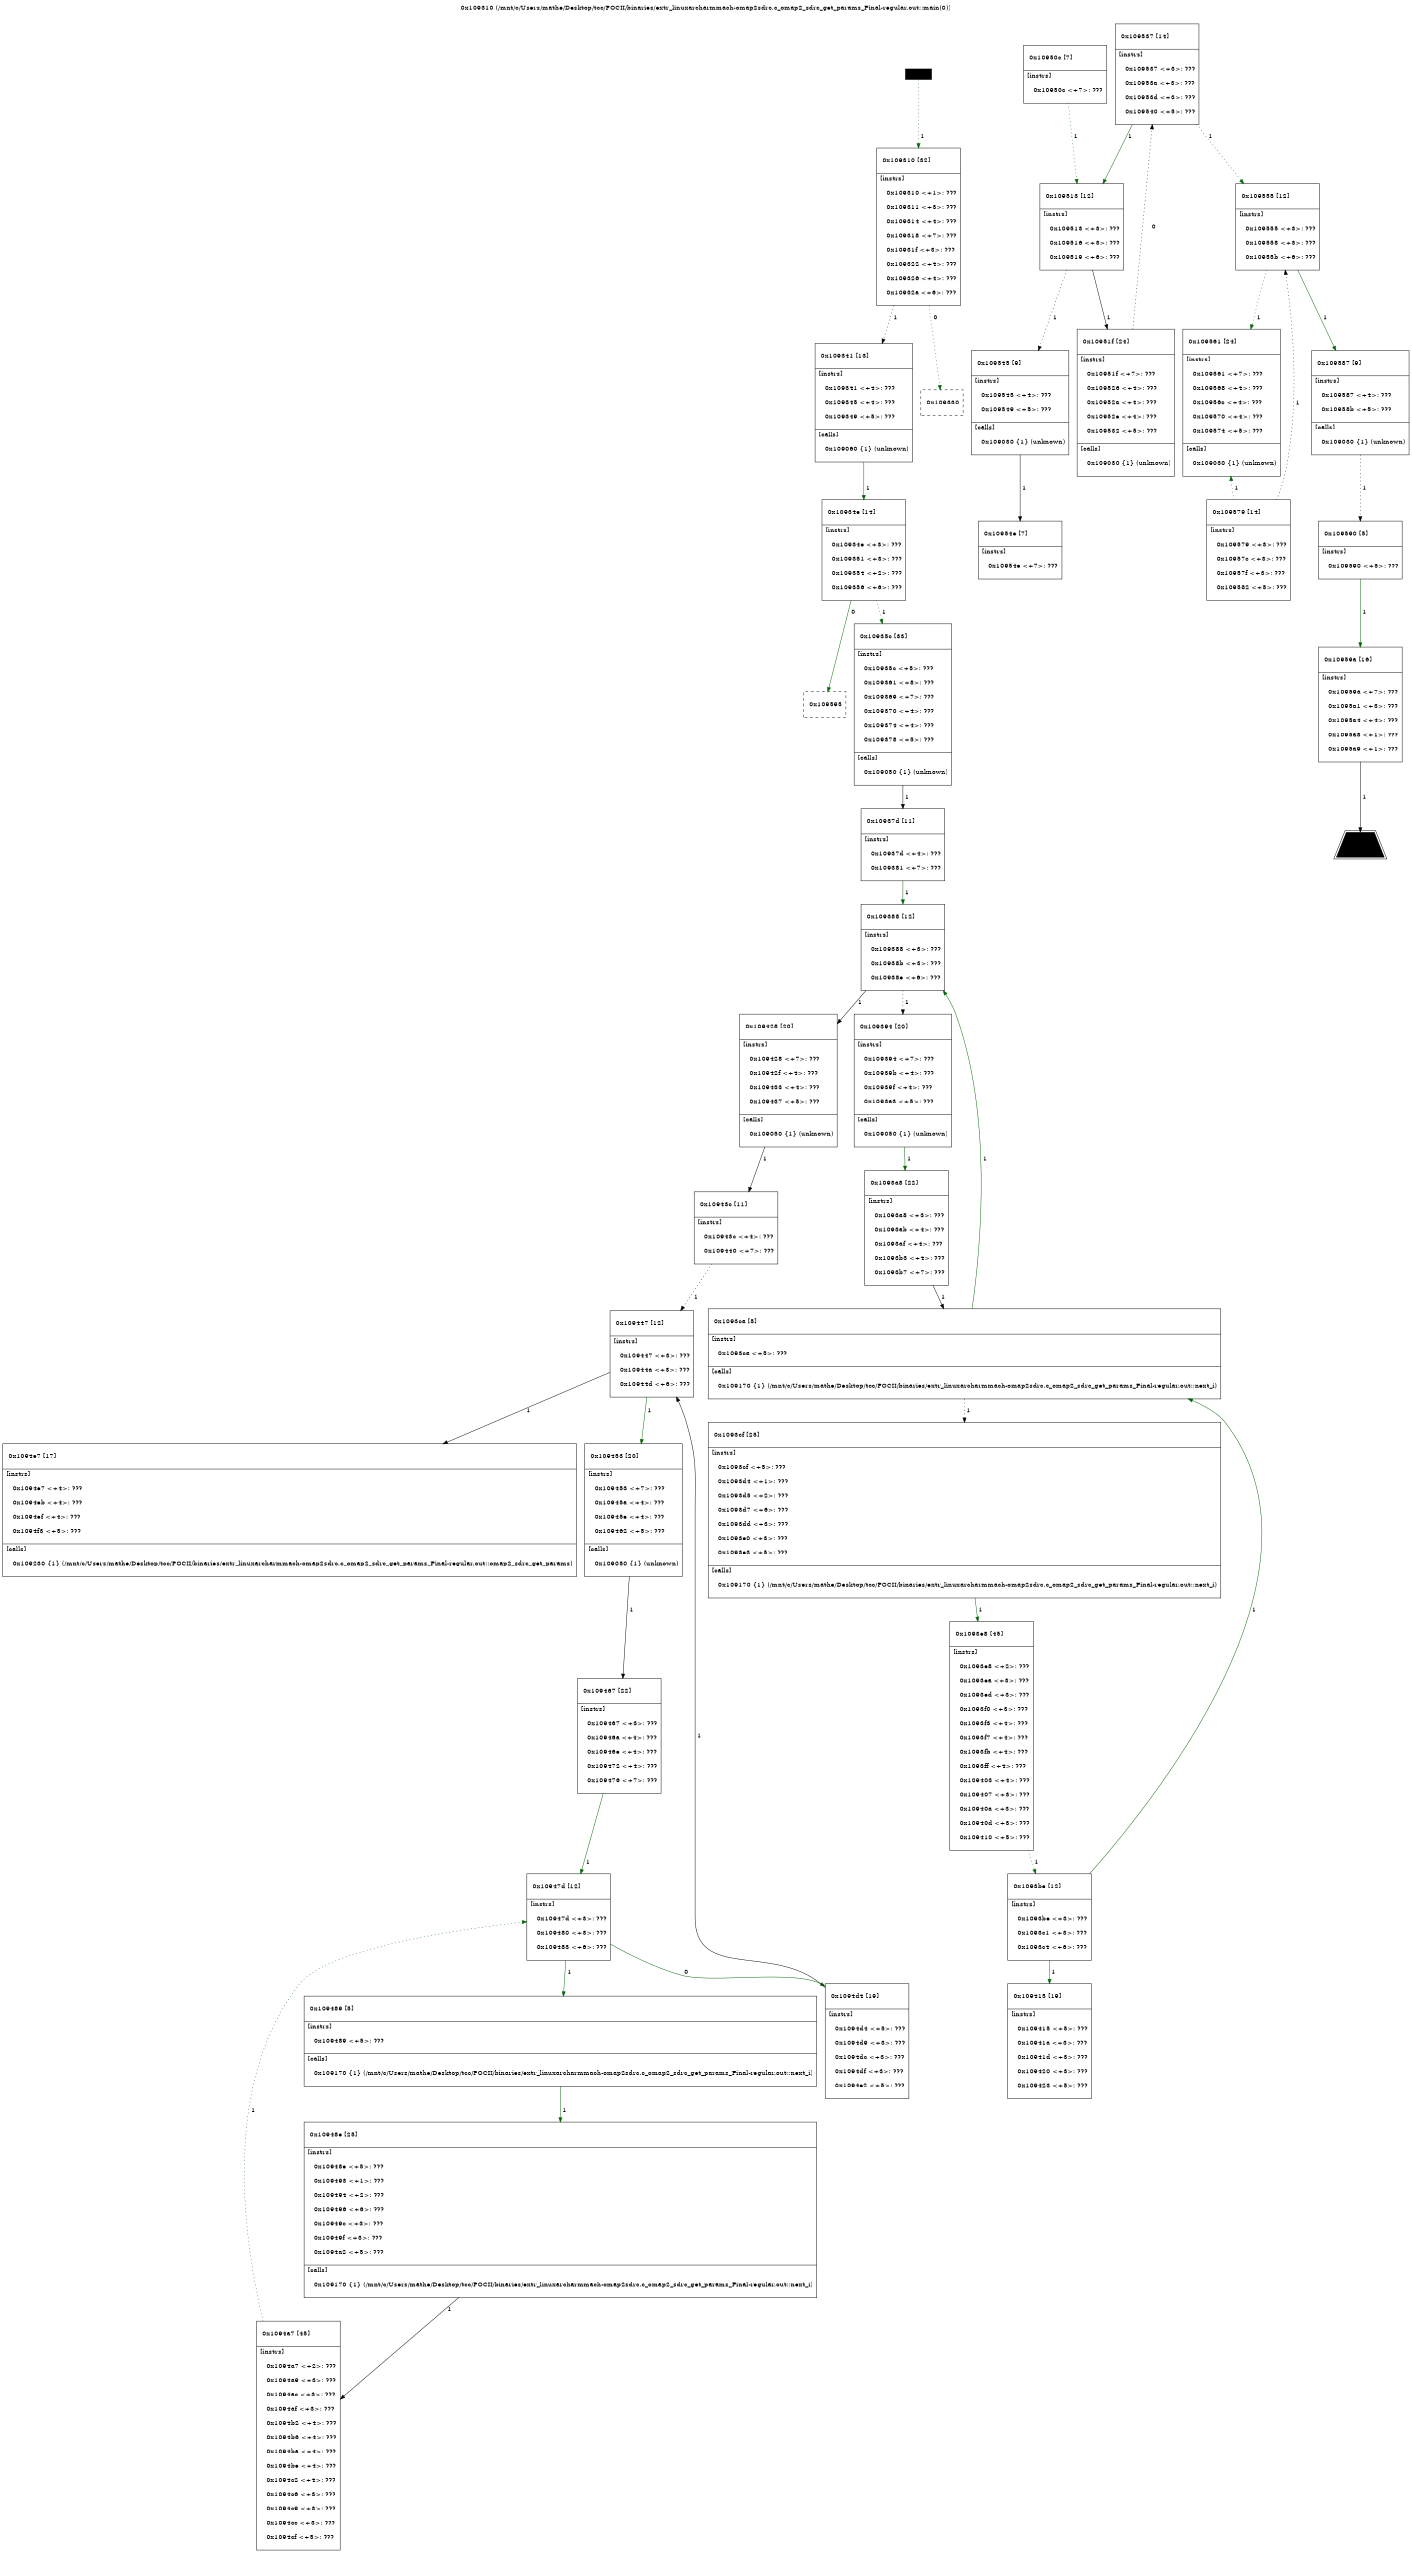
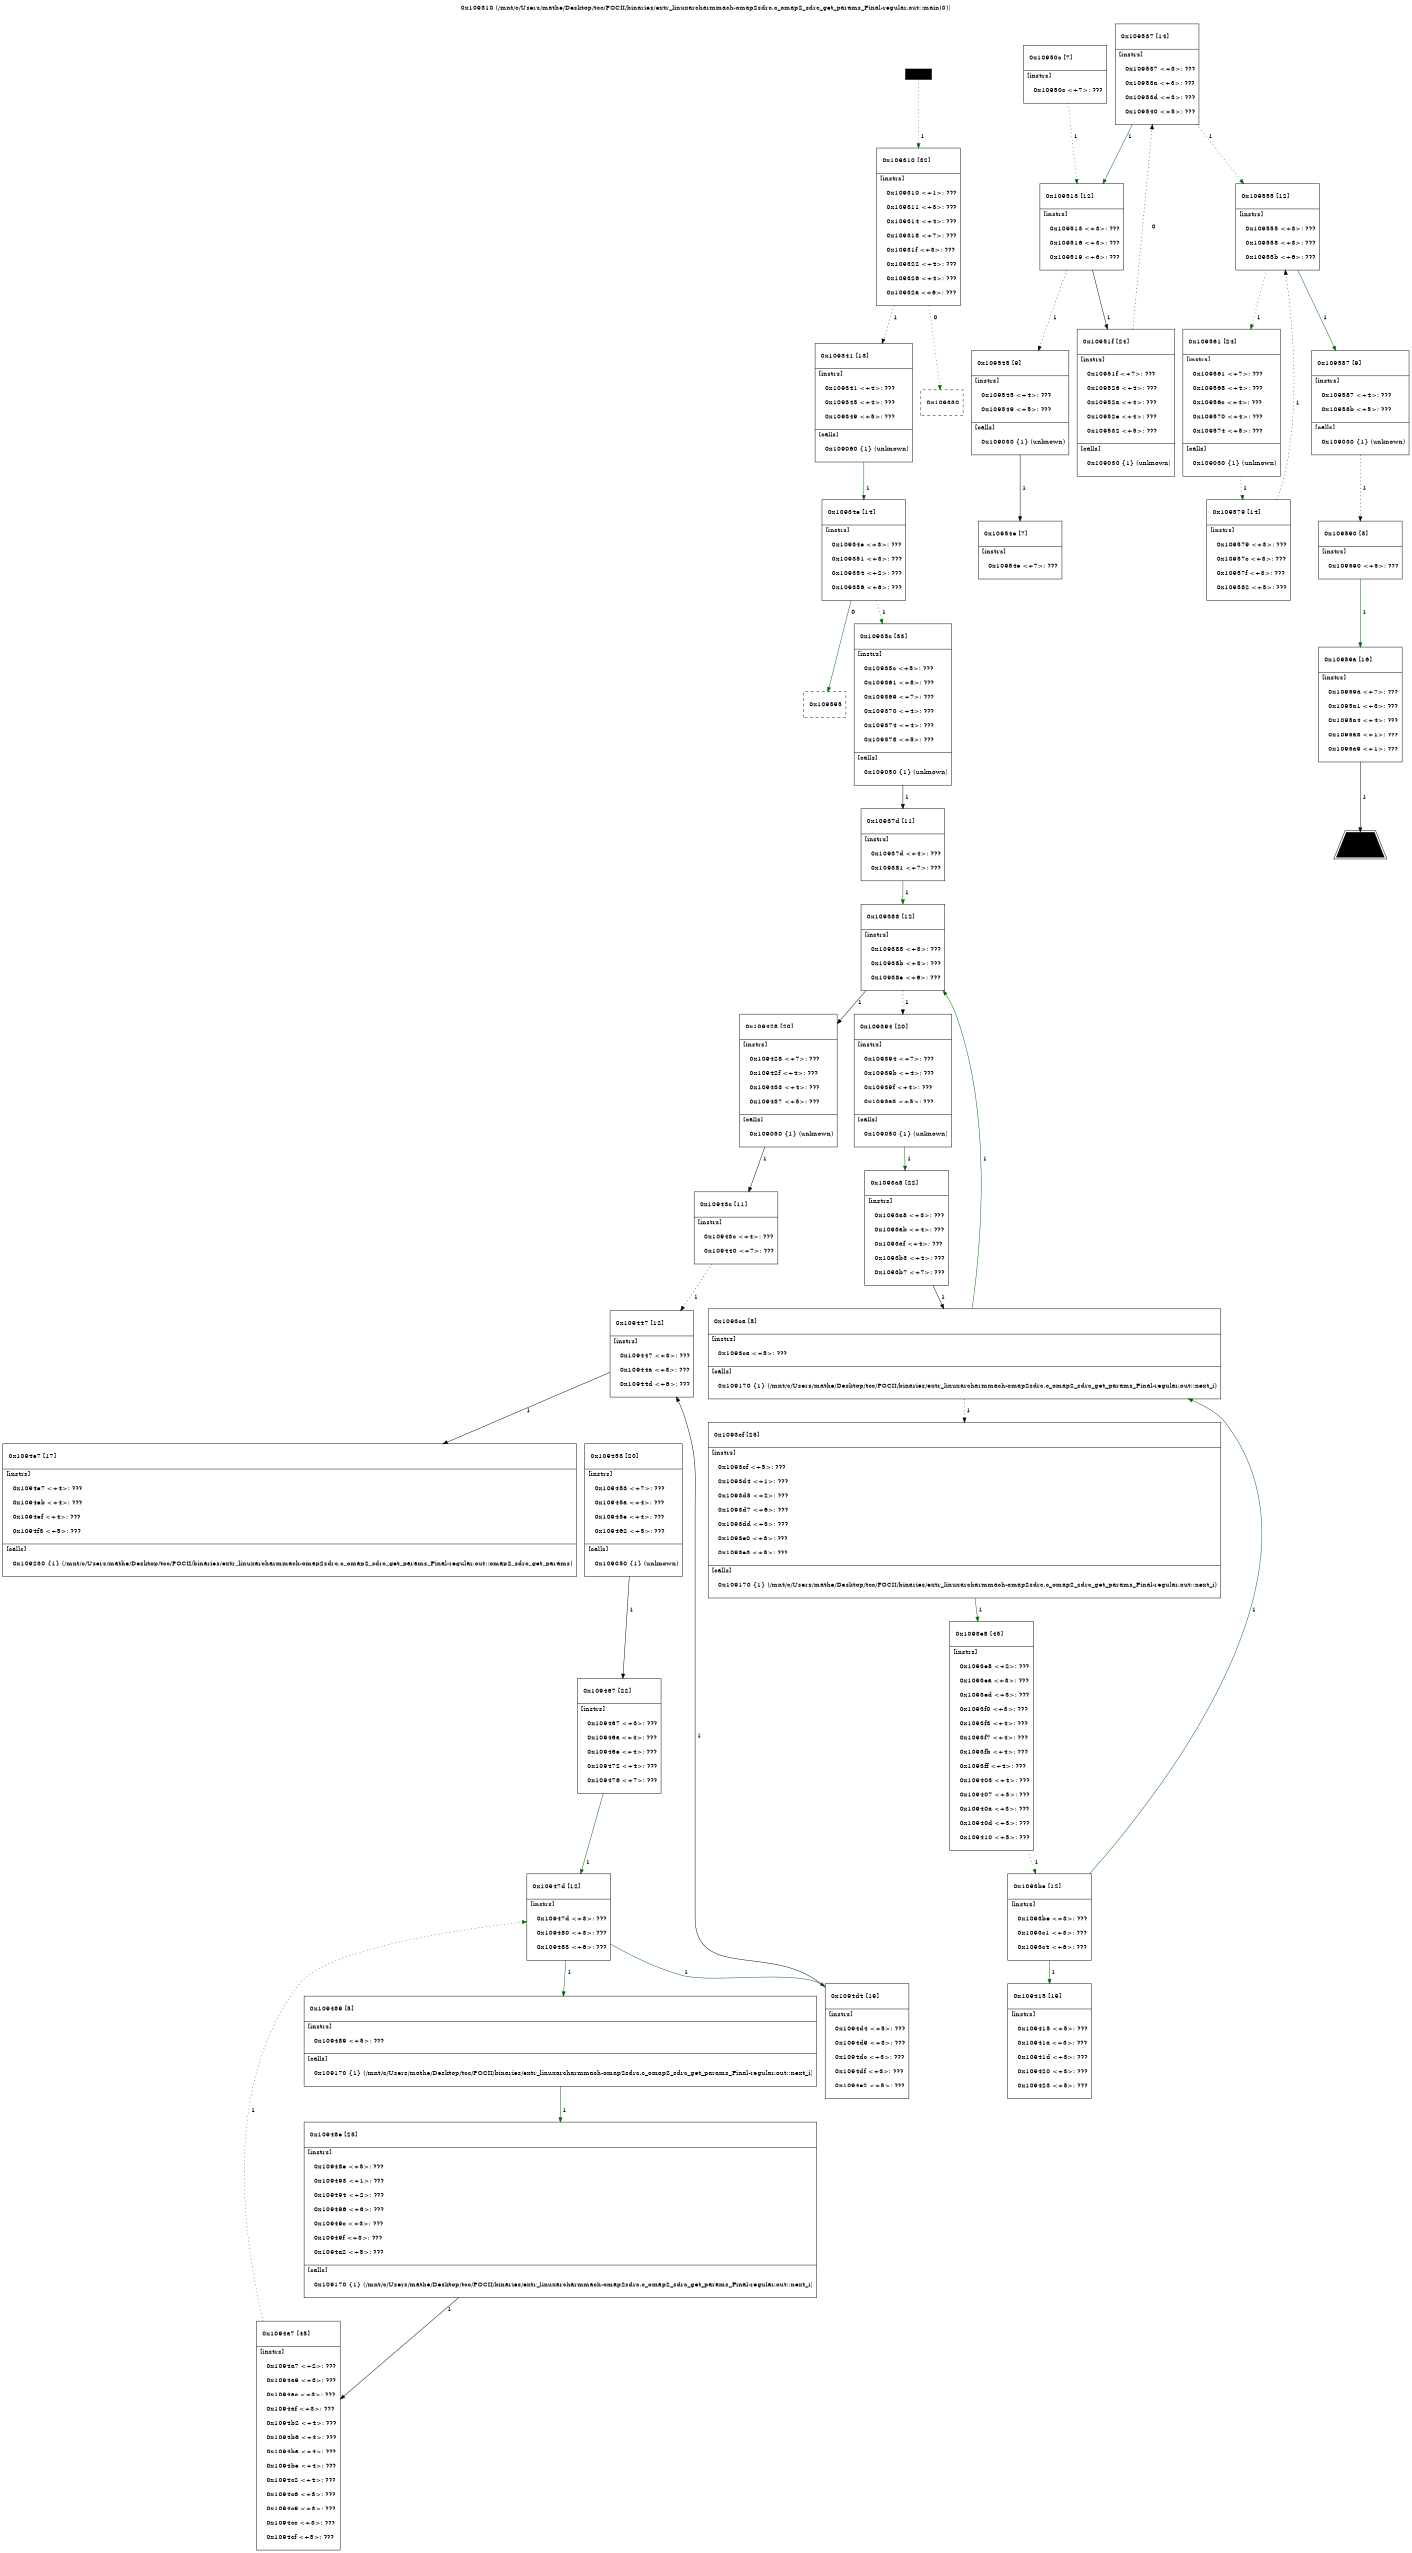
(1232, 490) -> (1241, 486)
(644, 1418) -> none
(685, 1972) -> (685, 1972)
